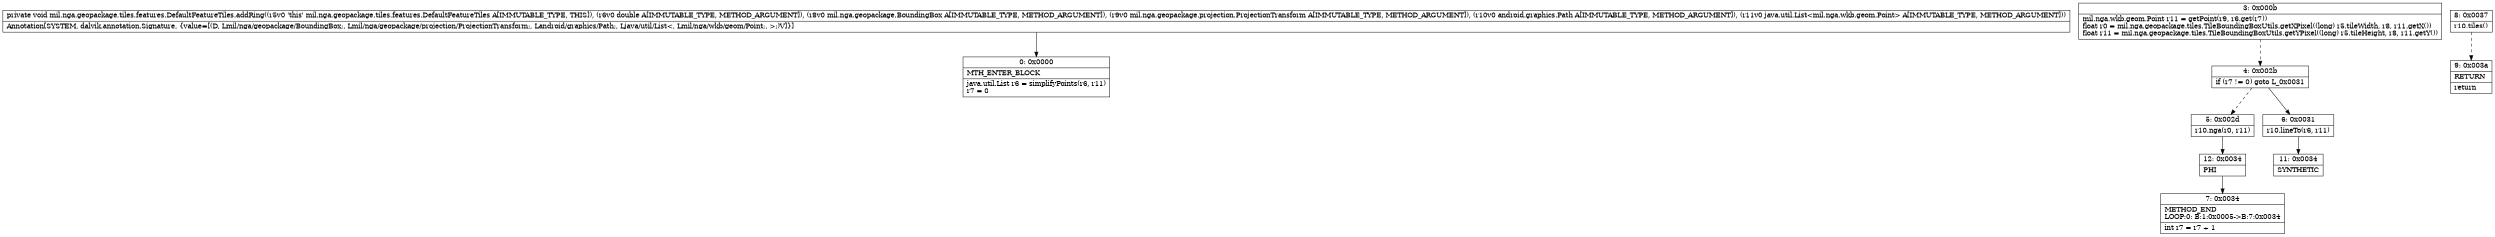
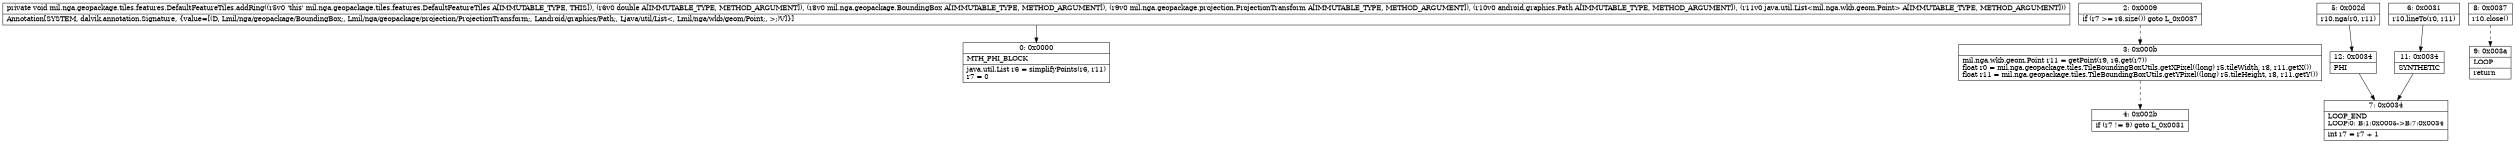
none -> (2140, 14)
(2471, 26) -> (2490, 19)
(1004, 73) -> (997, 59)
(2470, 77) -> (2483, 62)
(2260, 82) -> (2140, 126)
none -> (2407, 85)
(2243, 99) -> none
(2278, 99) -> none
(2298, 131) -> (2424, 19)
(2190, 210) -> (2347, 116)
